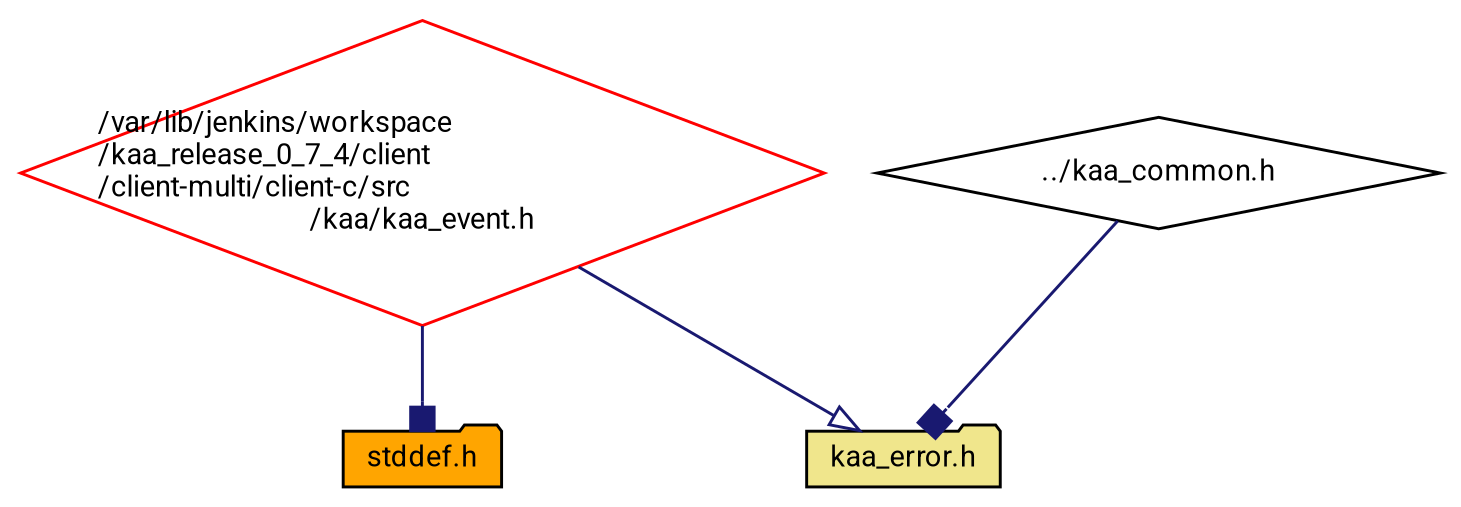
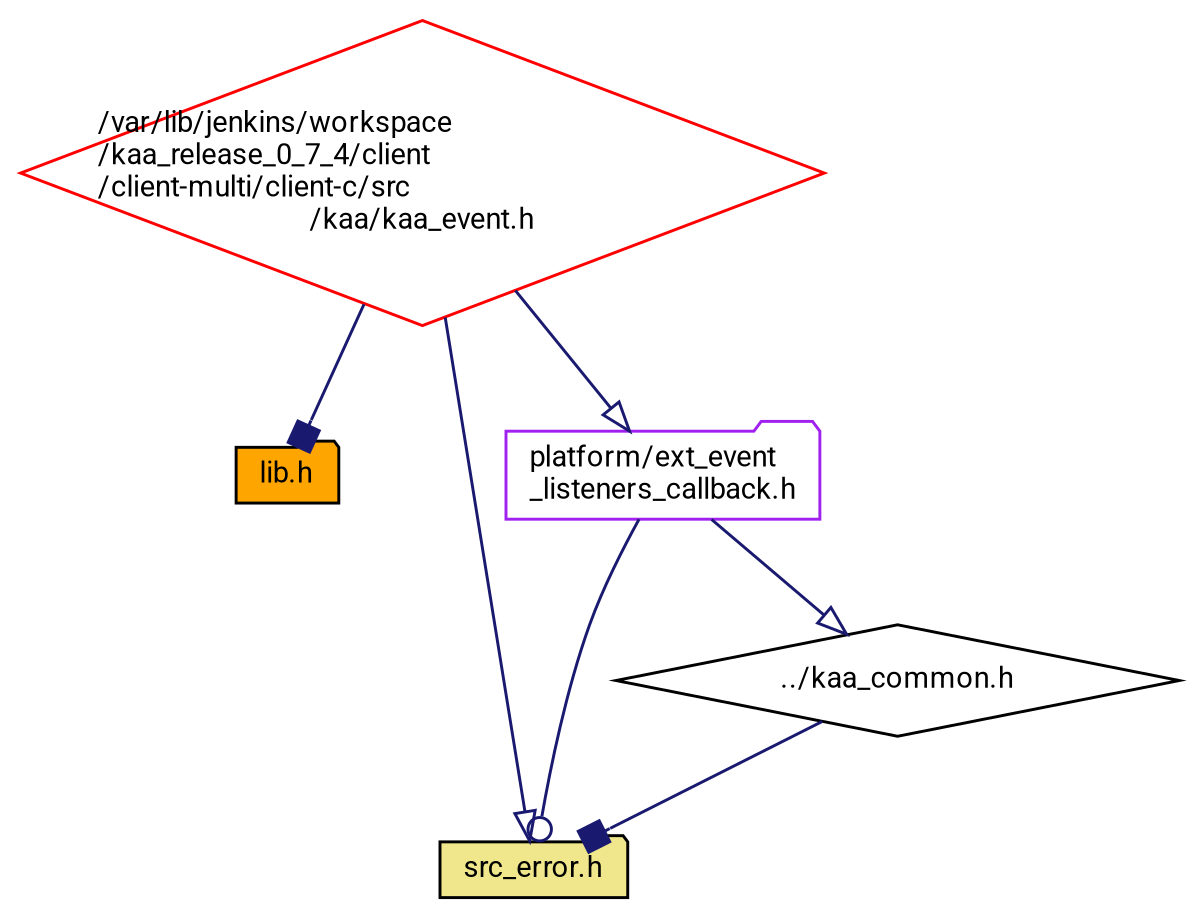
(422, 459) -> (287, 475)
(903, 459) -> (534, 870)
none -> (663, 475)
